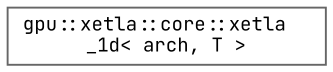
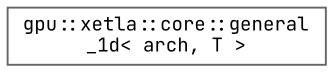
(167, 36) -> (167, 36)
